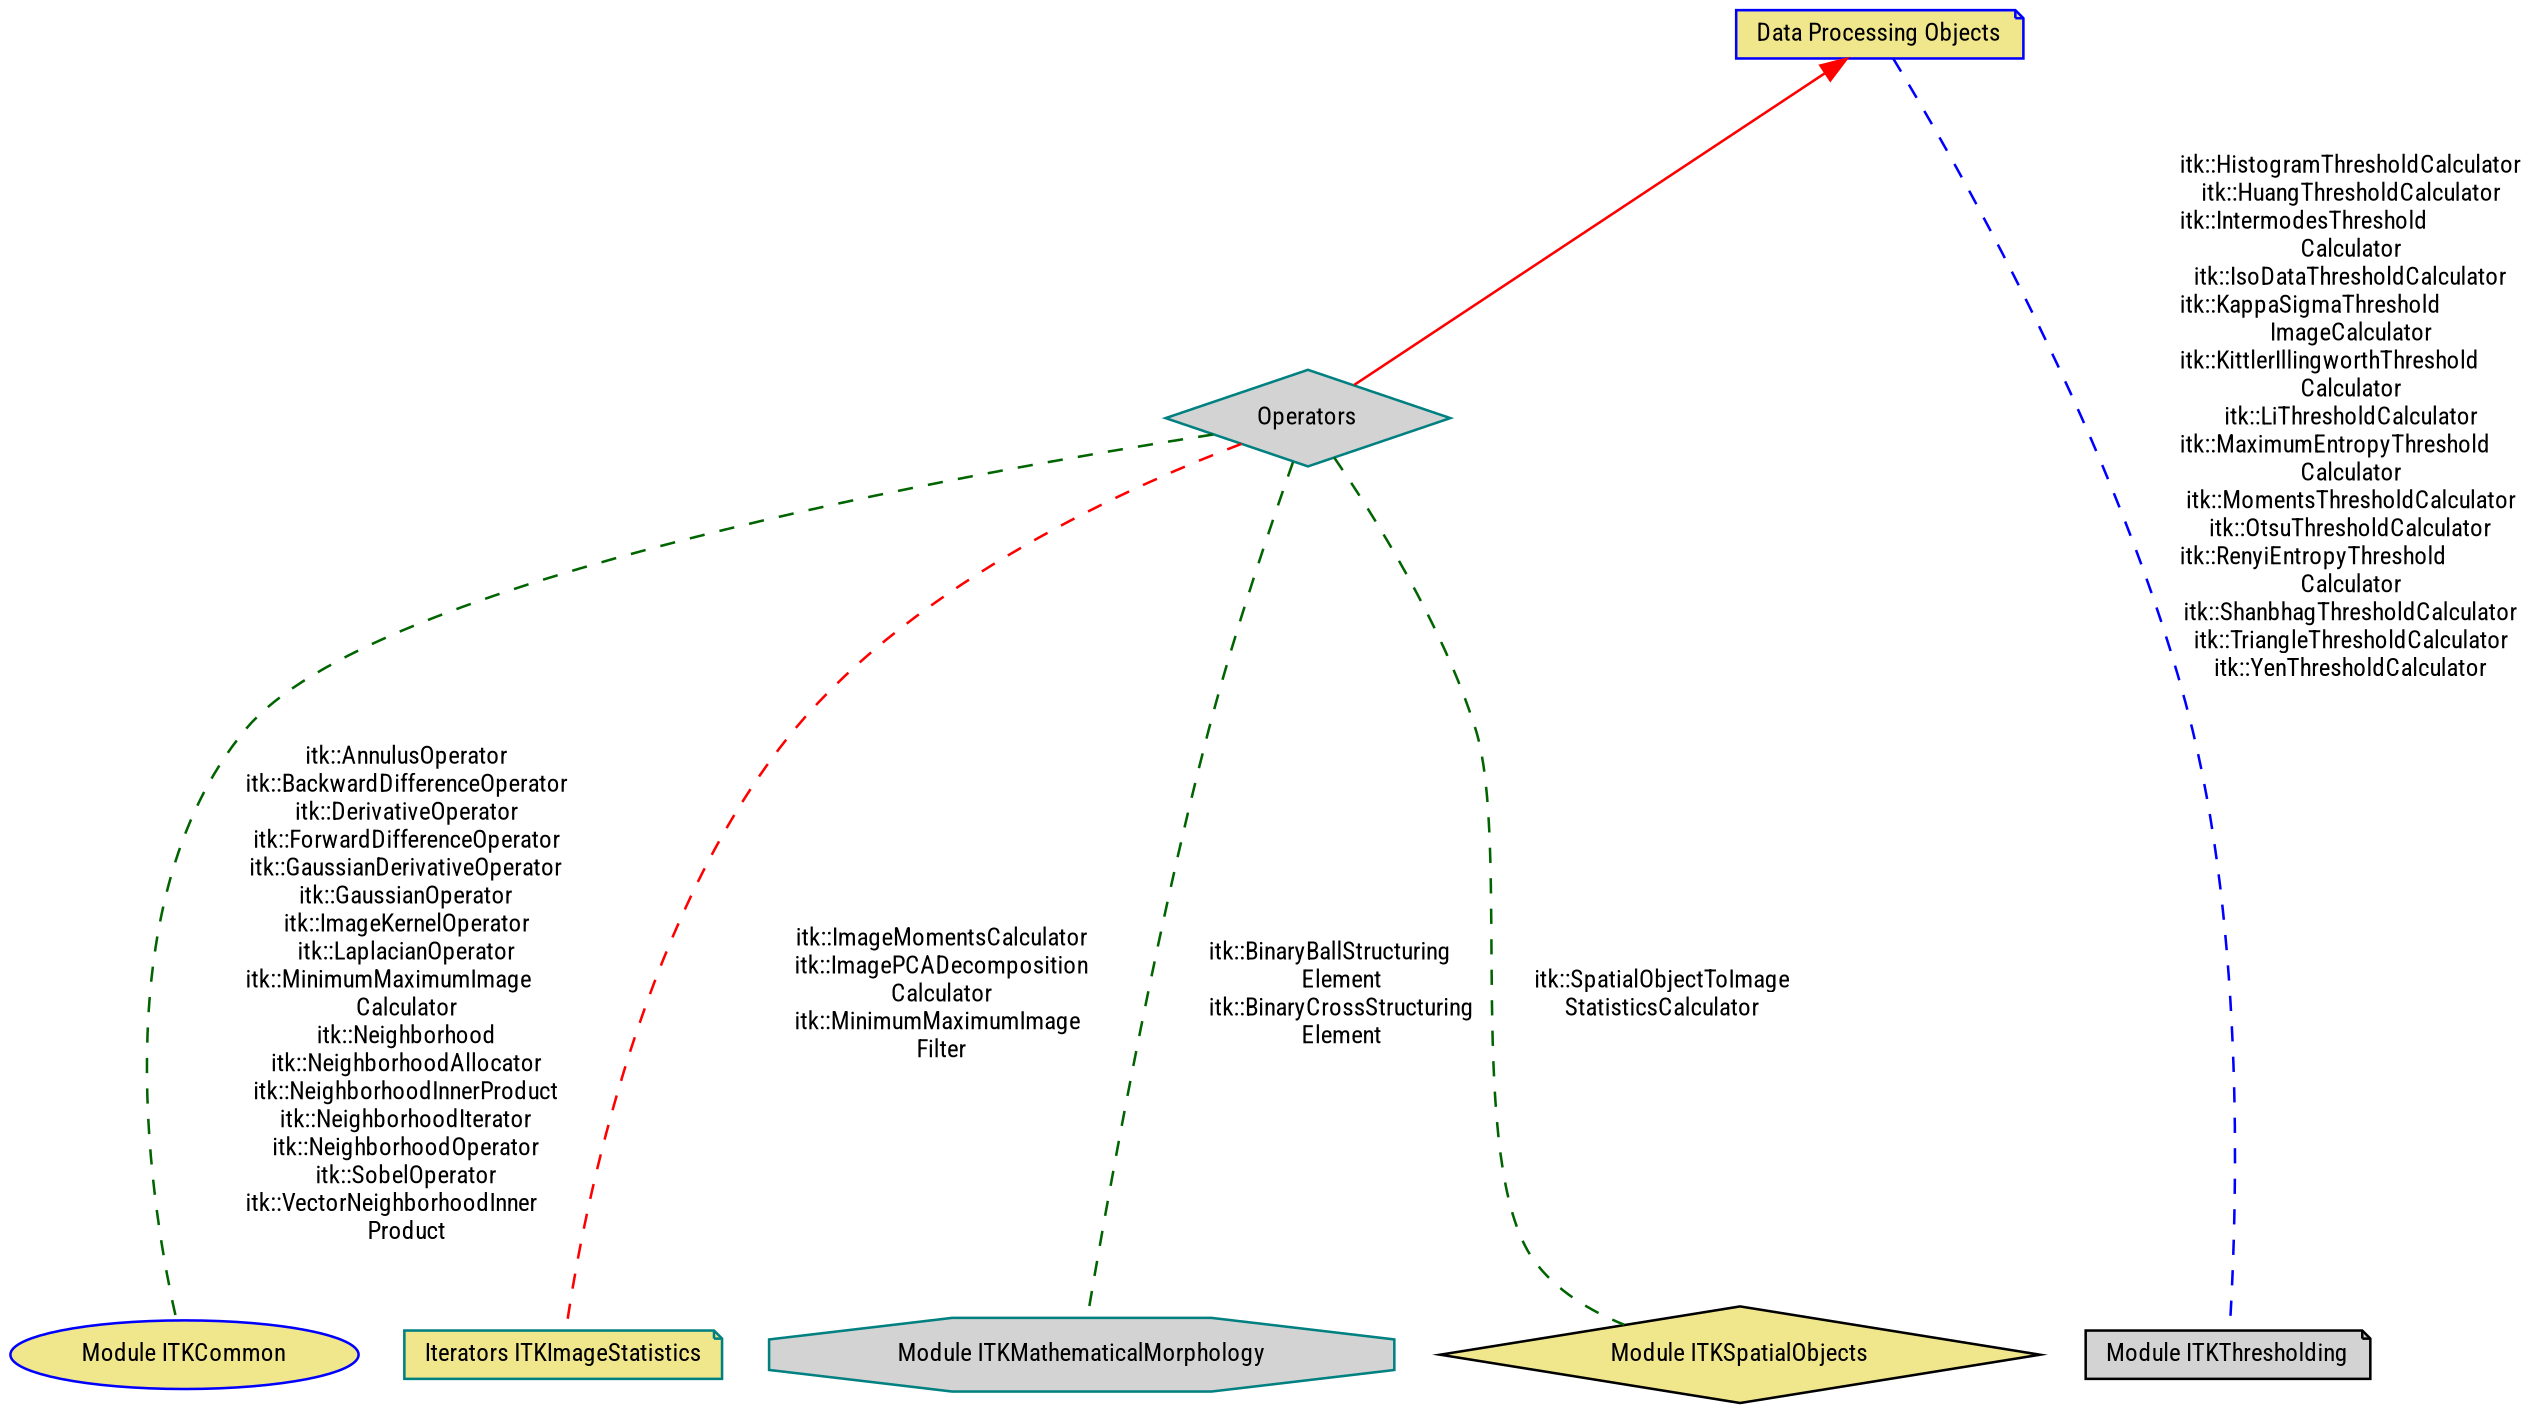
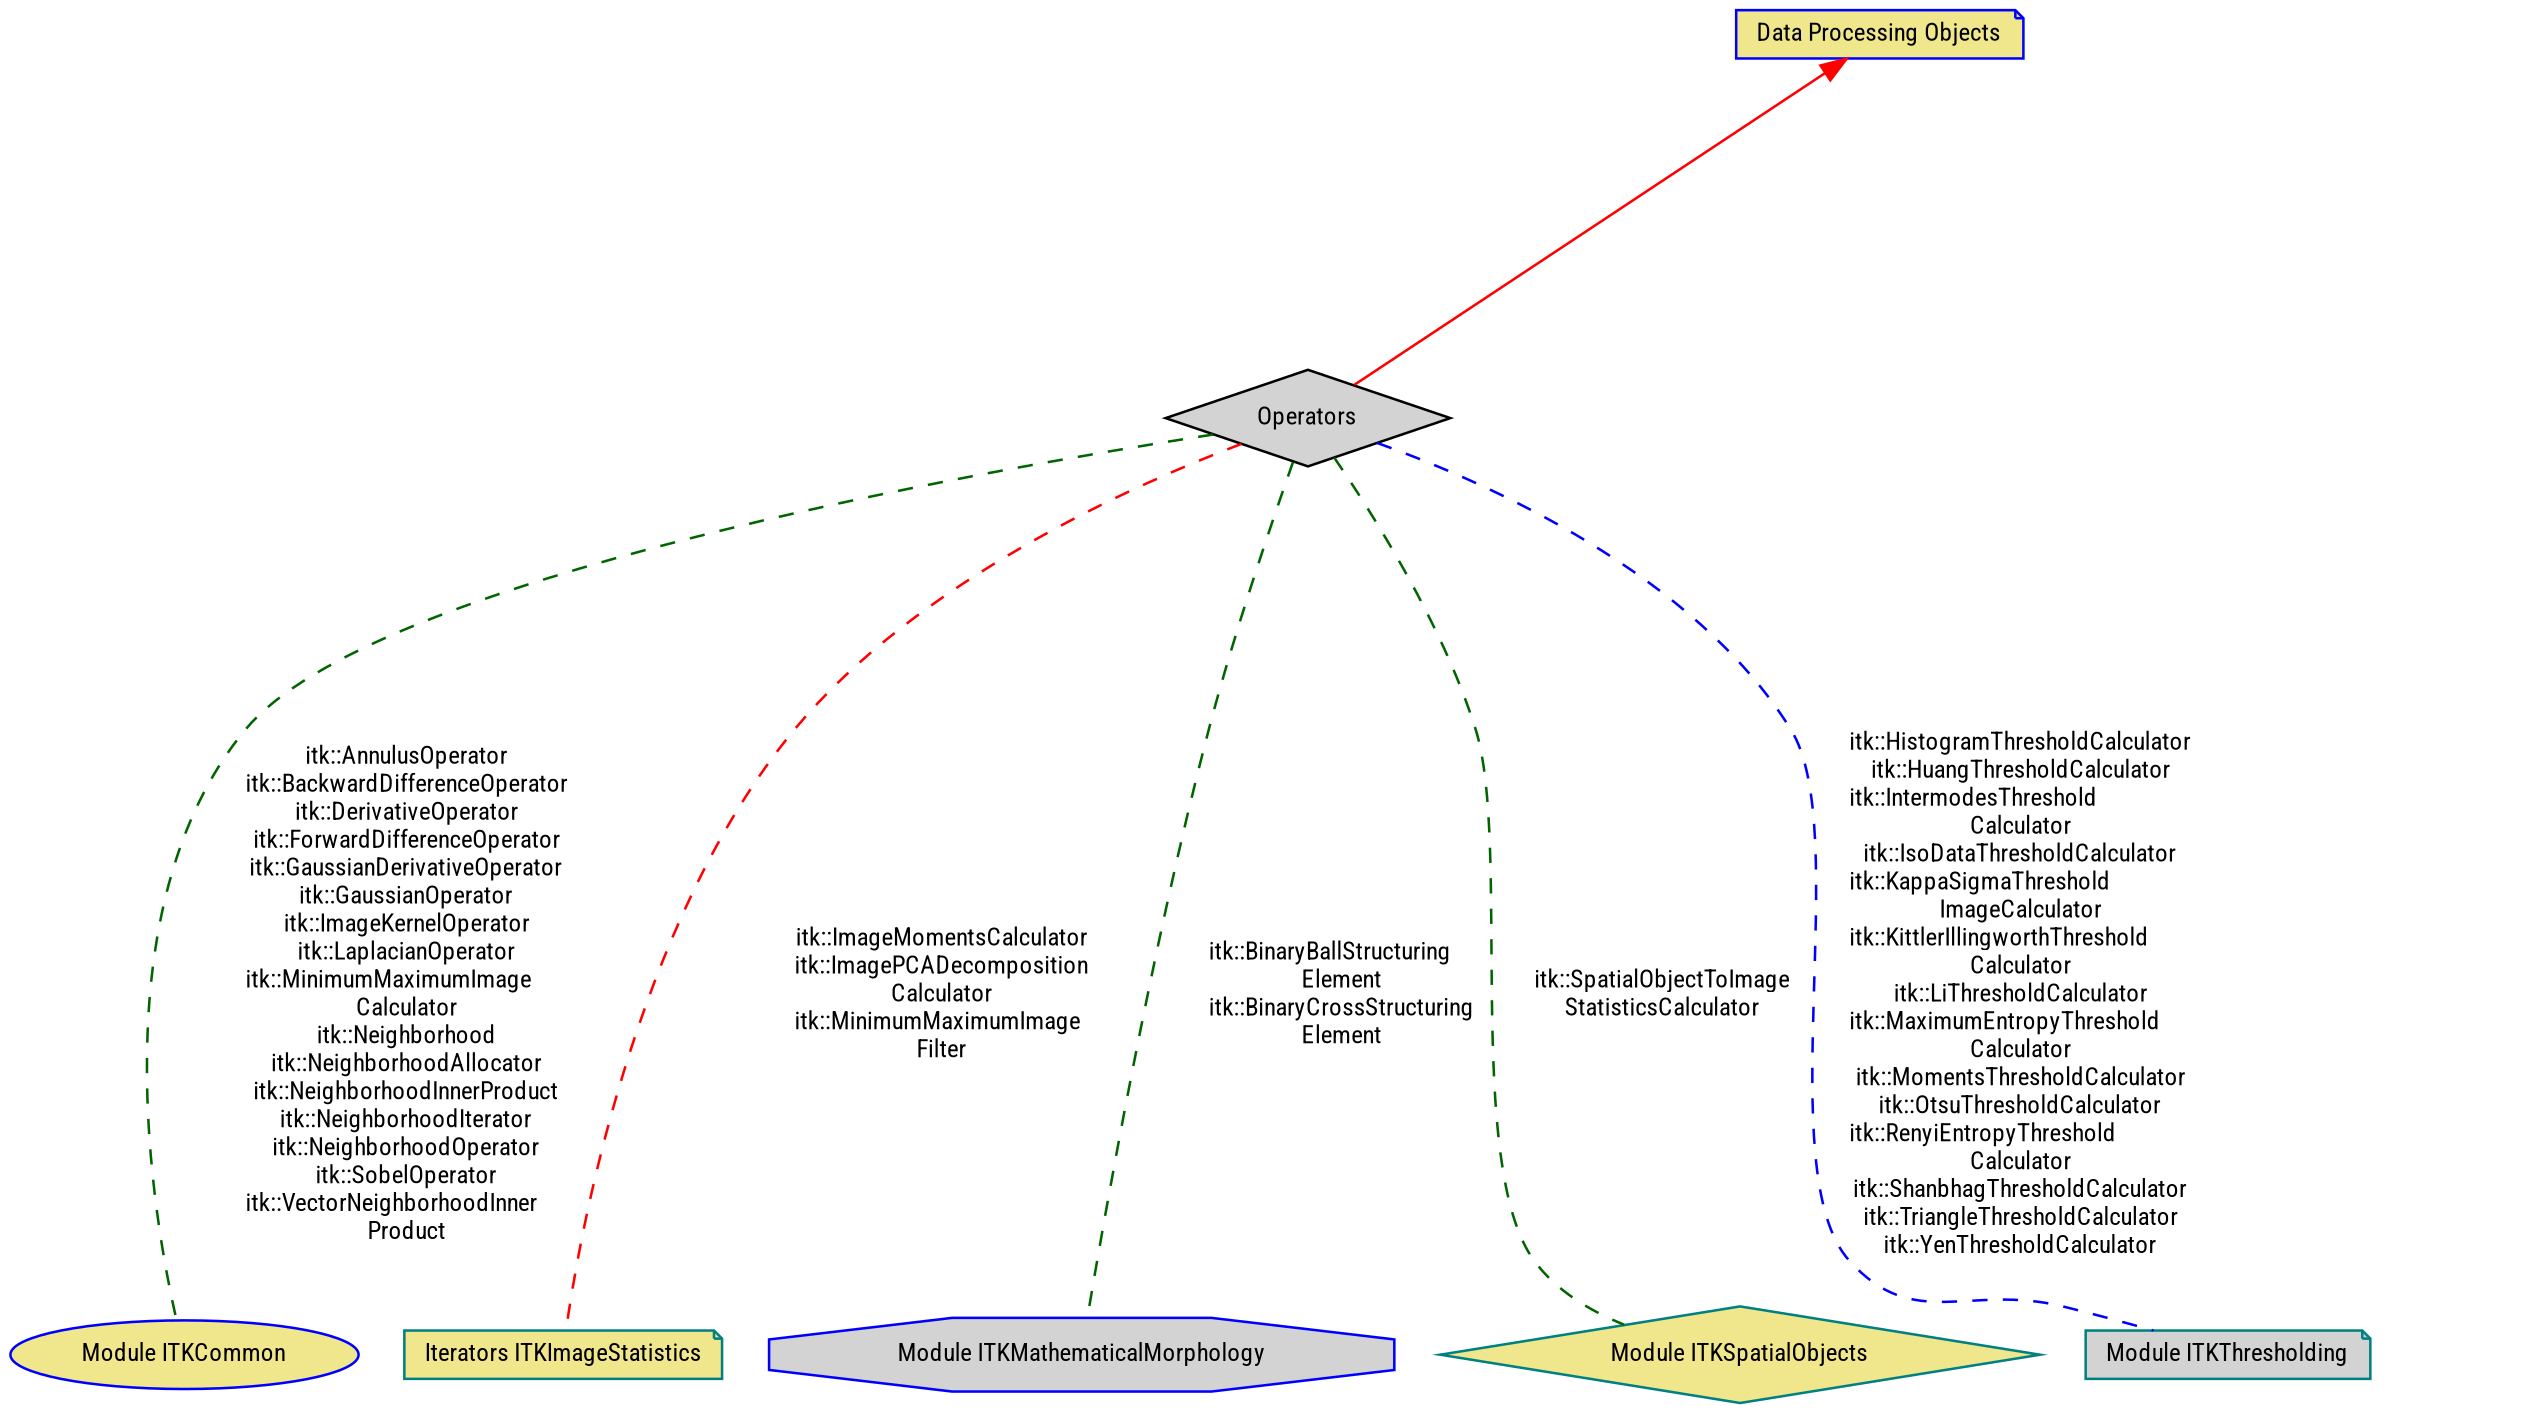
(1308, 418) -> (1308, 418)
(2174, 665) -> (1816, 901)
(1082, 1355) -> (1082, 1355)
(1740, 1355) -> (1740, 1355)
(2228, 1355) -> (2228, 1355)
